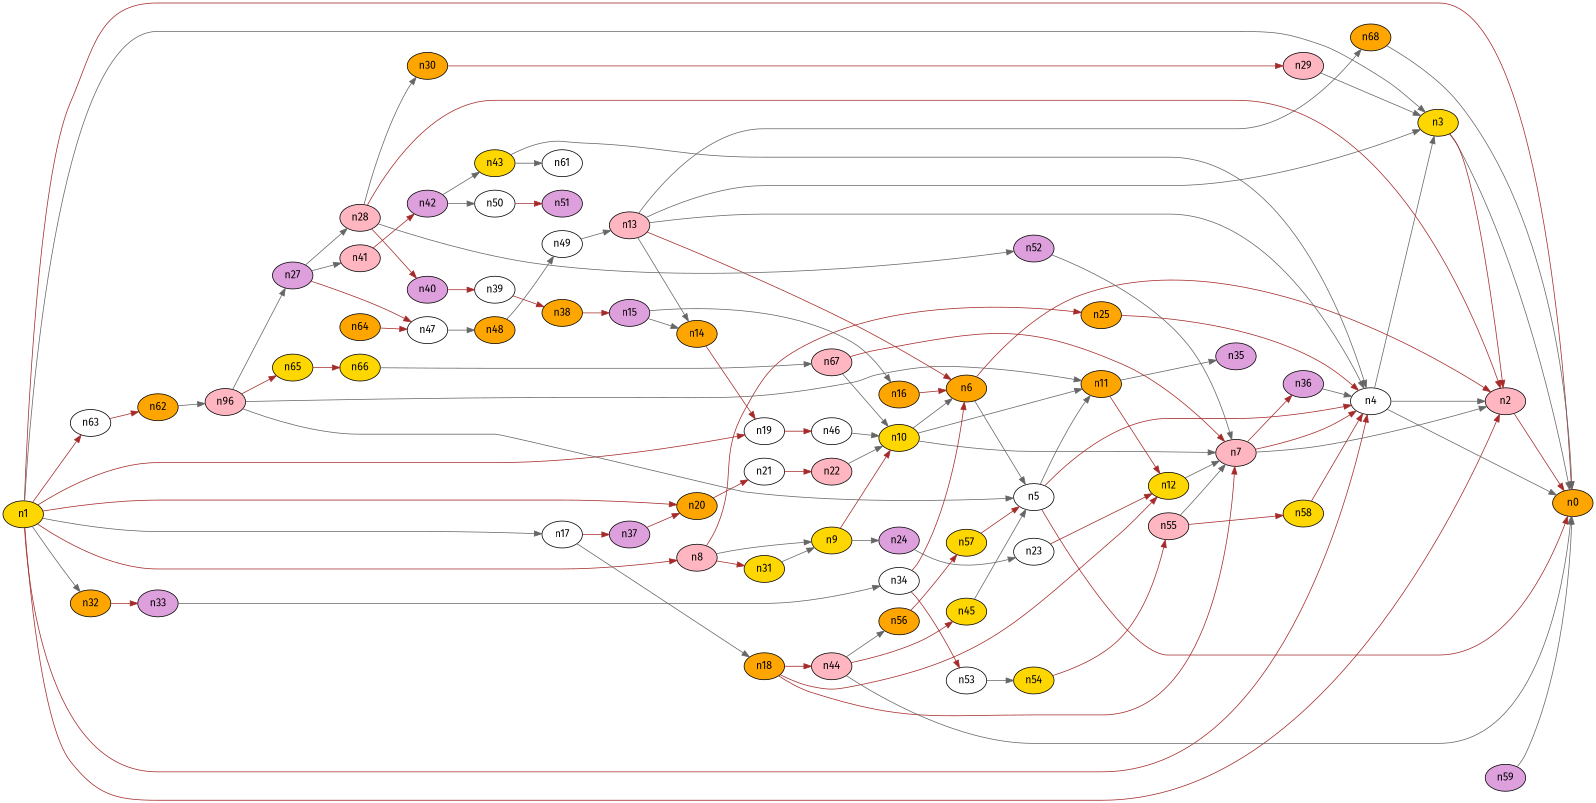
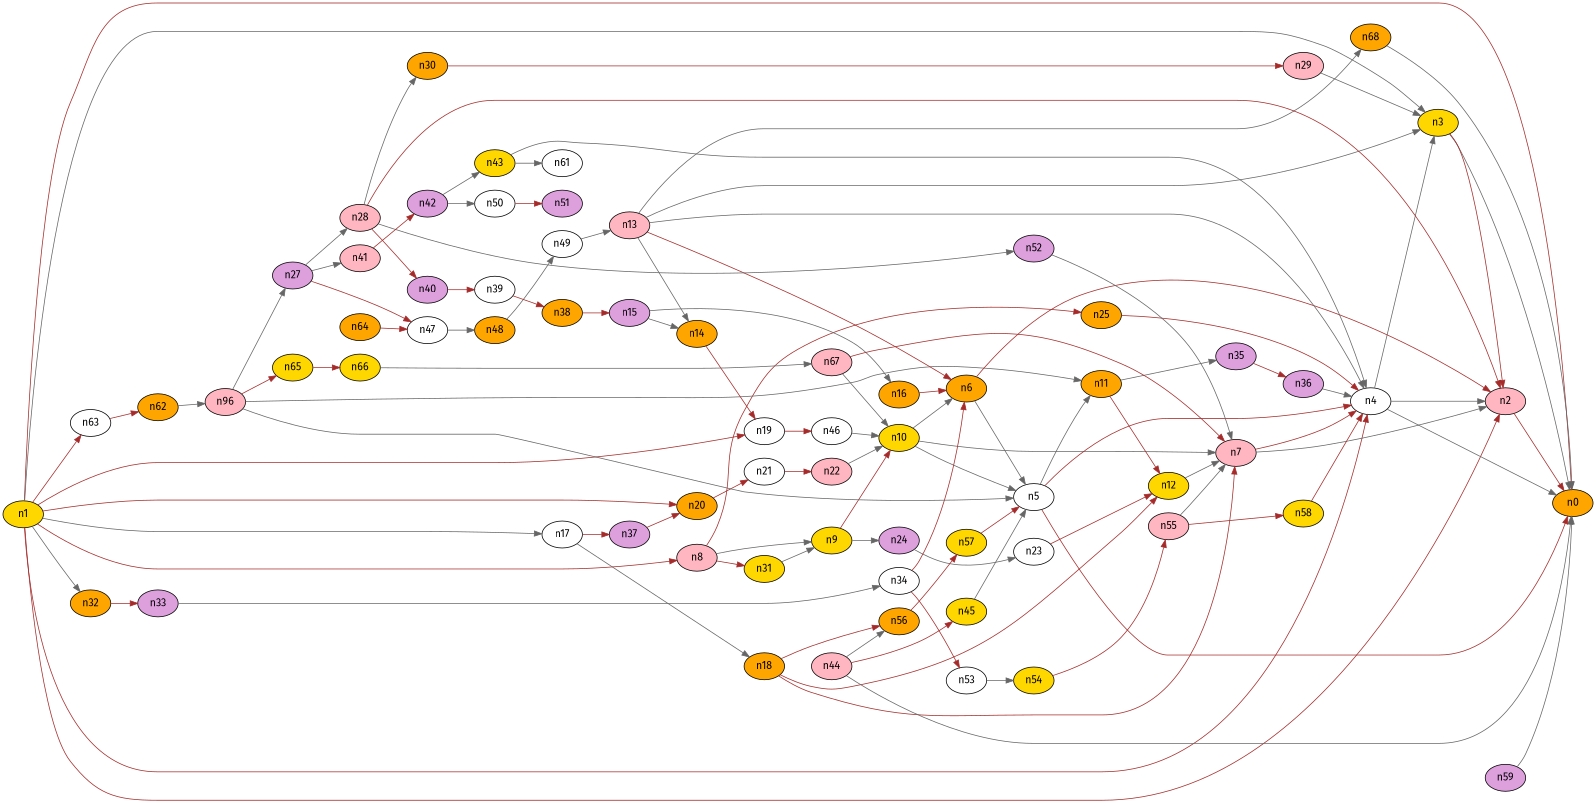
(996, 412) -> (961, 469)
(1266, 422) -> (1266, 369)
(794, 666) -> (826, 641)
